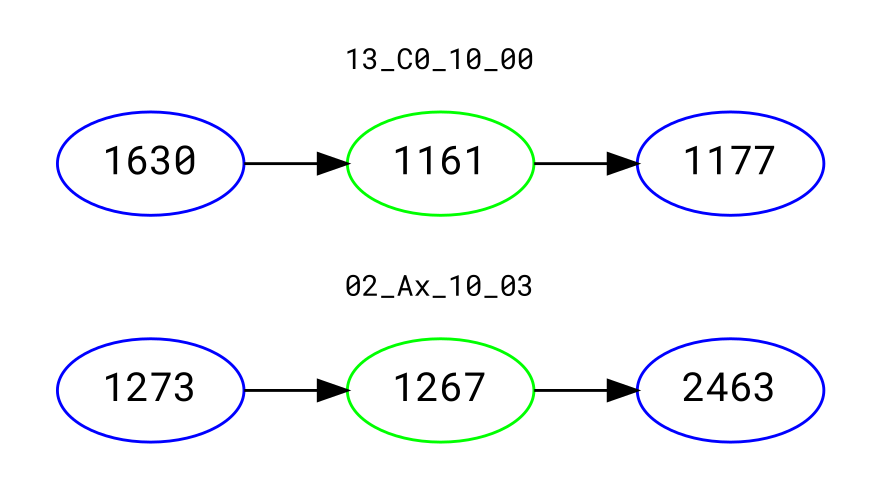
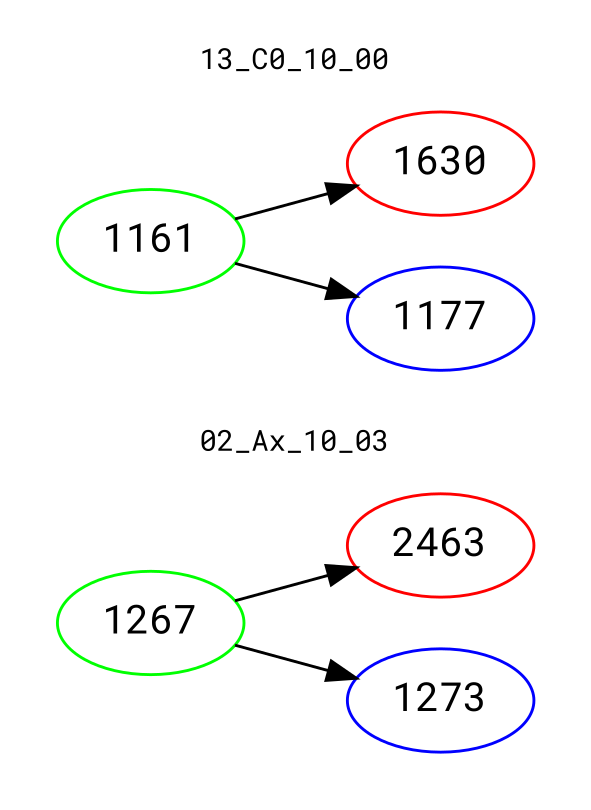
(151, 164) -> (441, 164)
(281, 164) -> (282, 206)
(281, 390) -> (282, 658)
(731, 390) -> (441, 545)
